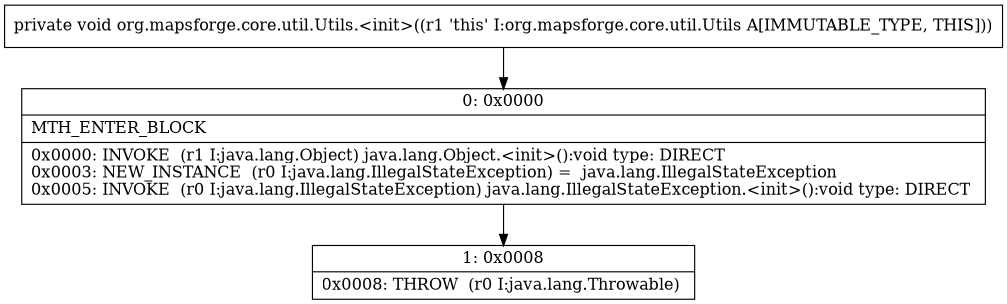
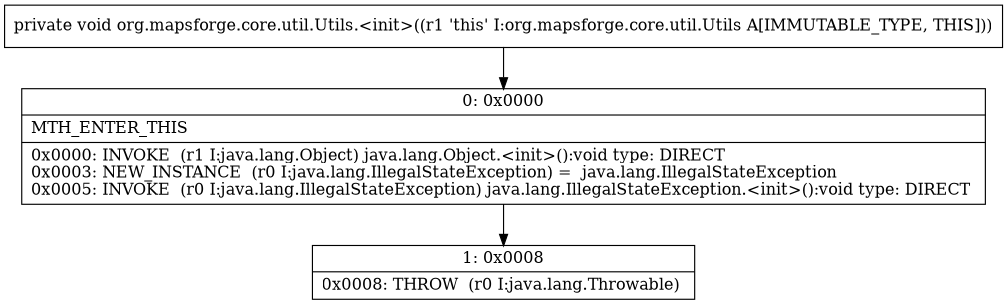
(119, 128) -> (110, 128)
